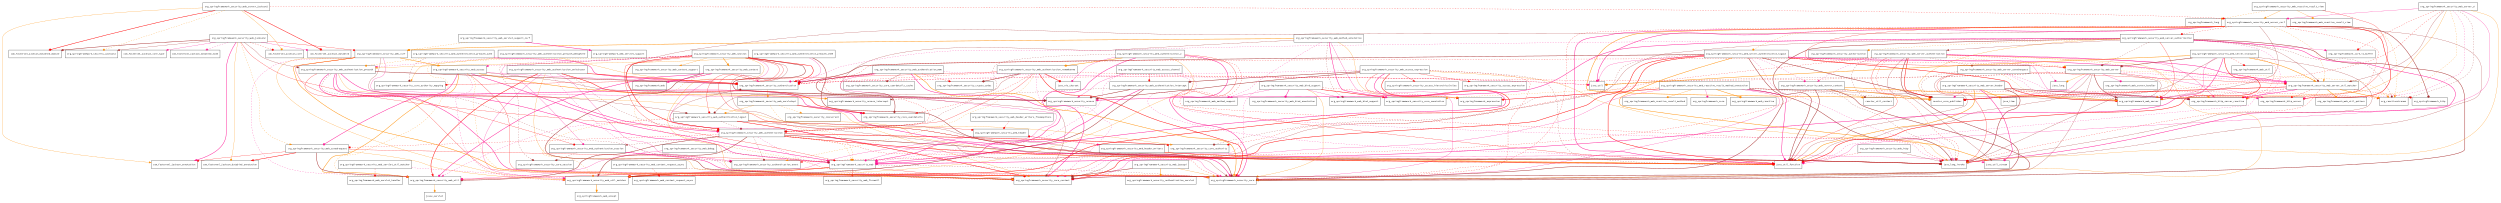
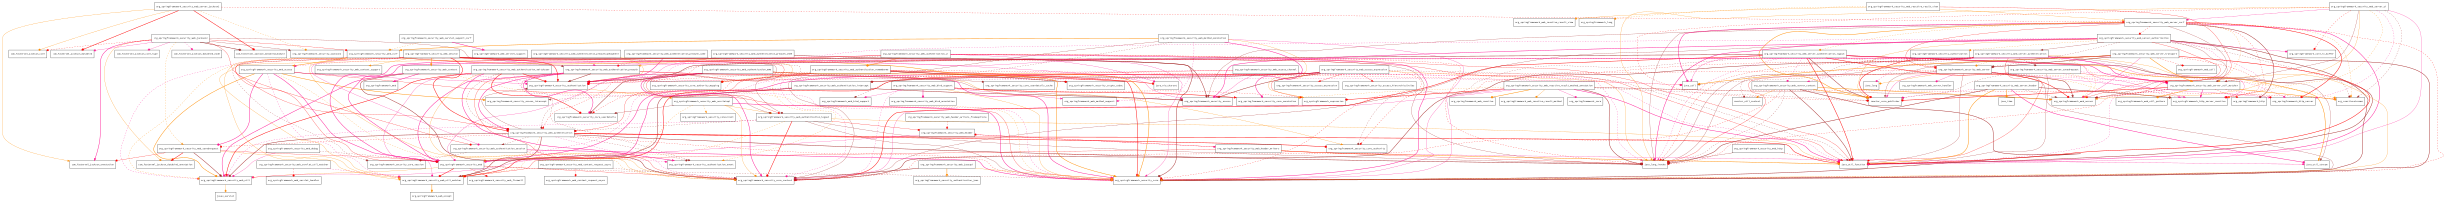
(396, 62) -> (635, 62)
(632, 140) -> (533, 143)
(1308, 154) -> (1293, 154)
(1161, 180) -> (947, 180)
